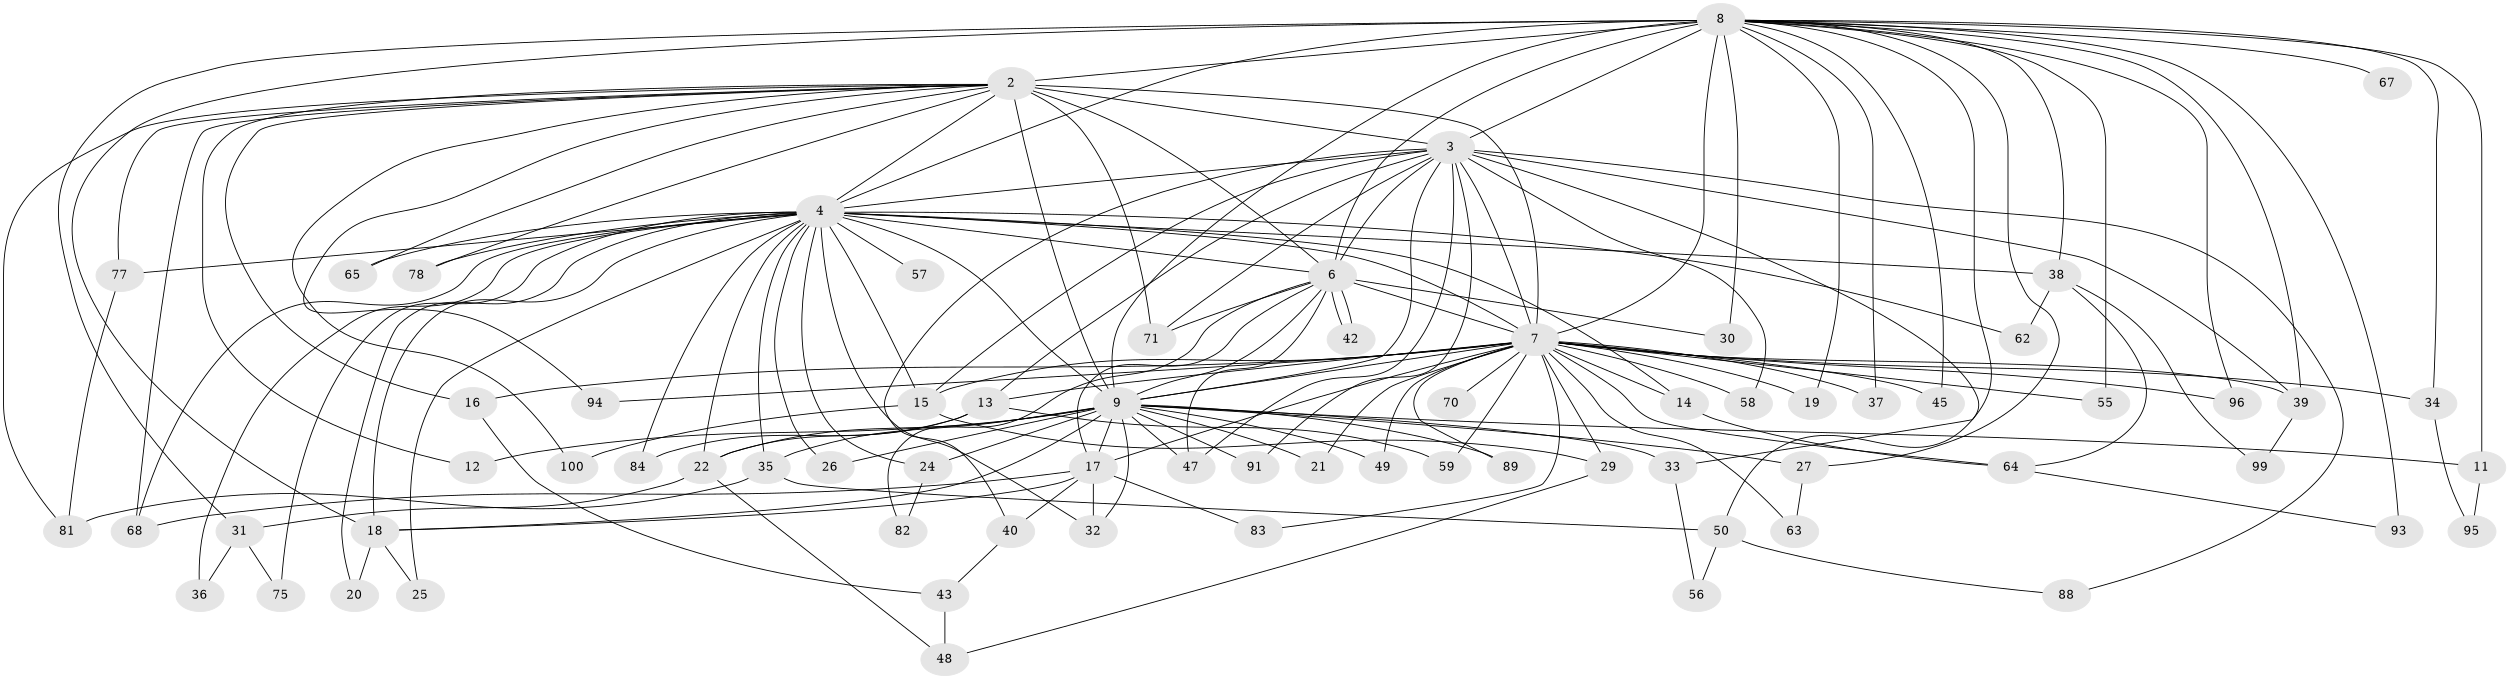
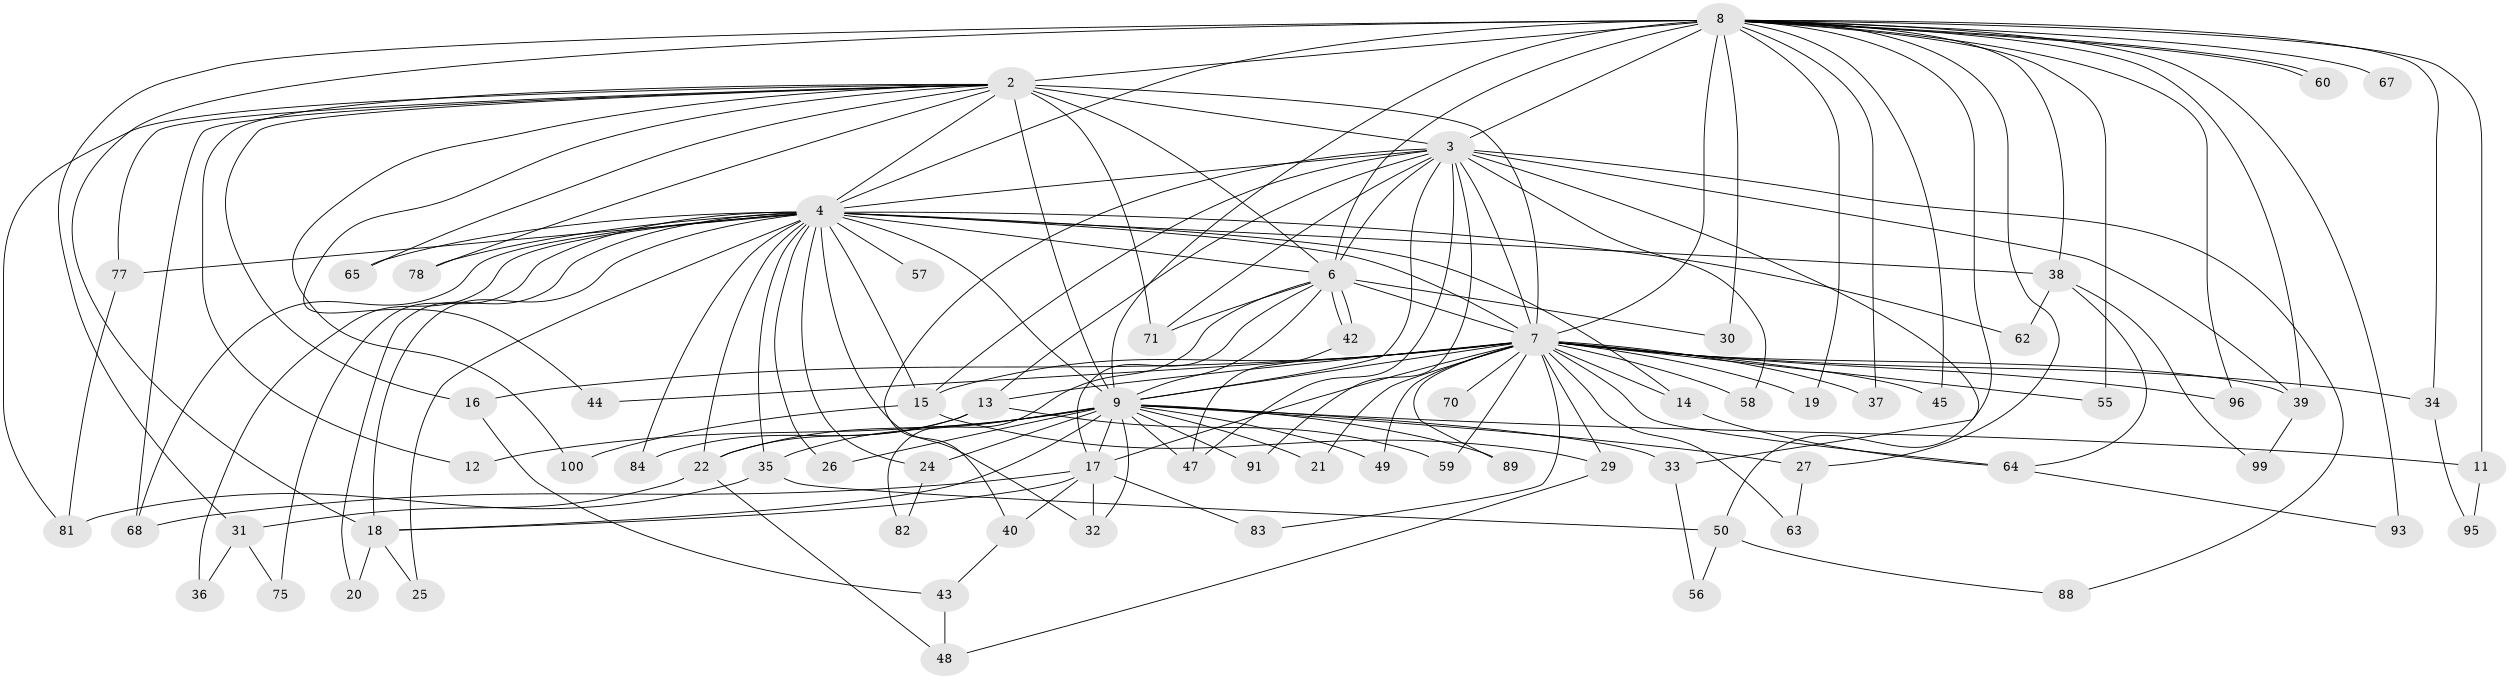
none -> (2324, 84)
(1282, 354) -> (1232, 378)
(596, 404) -> (596, 404)
